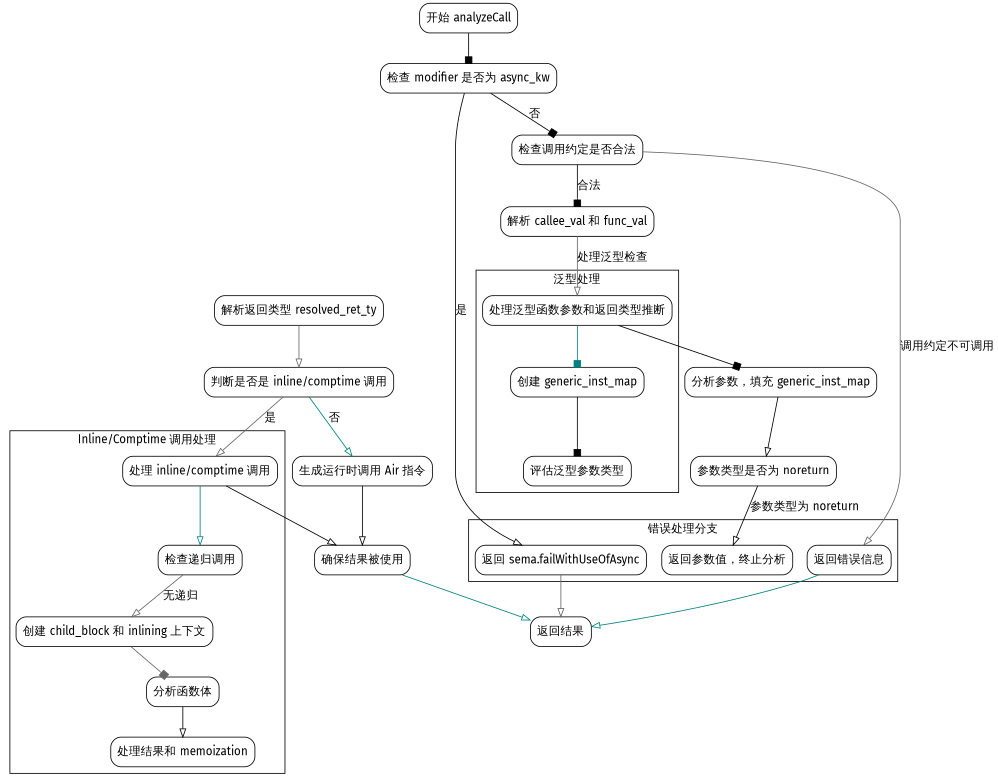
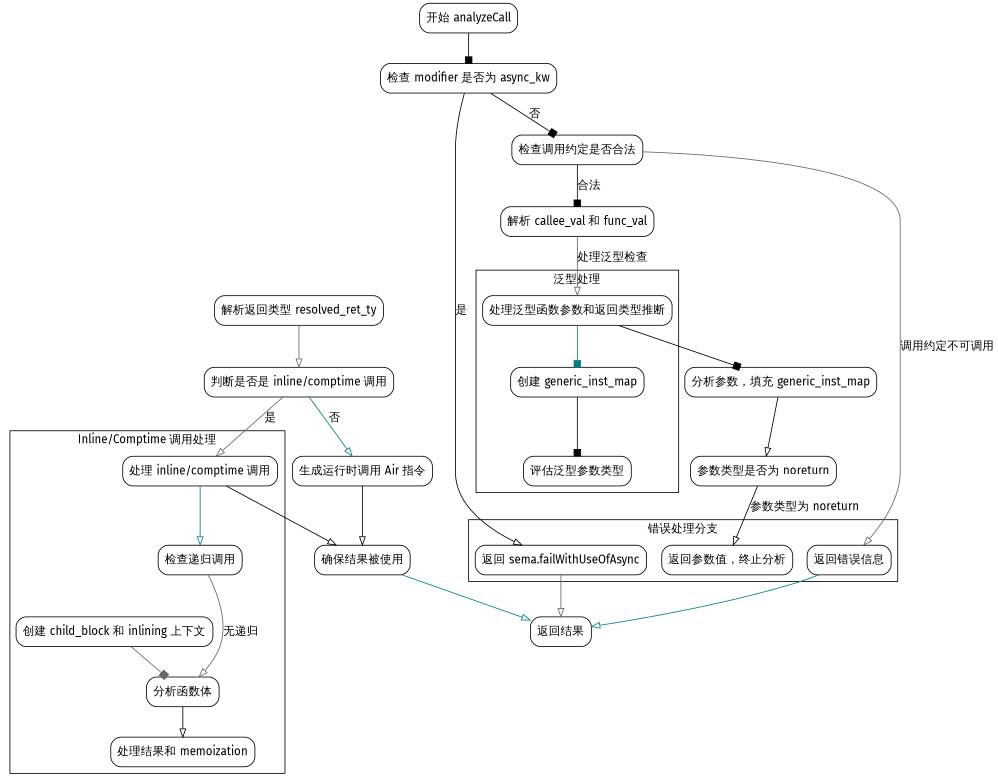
(161, 593) -> (223, 624)
